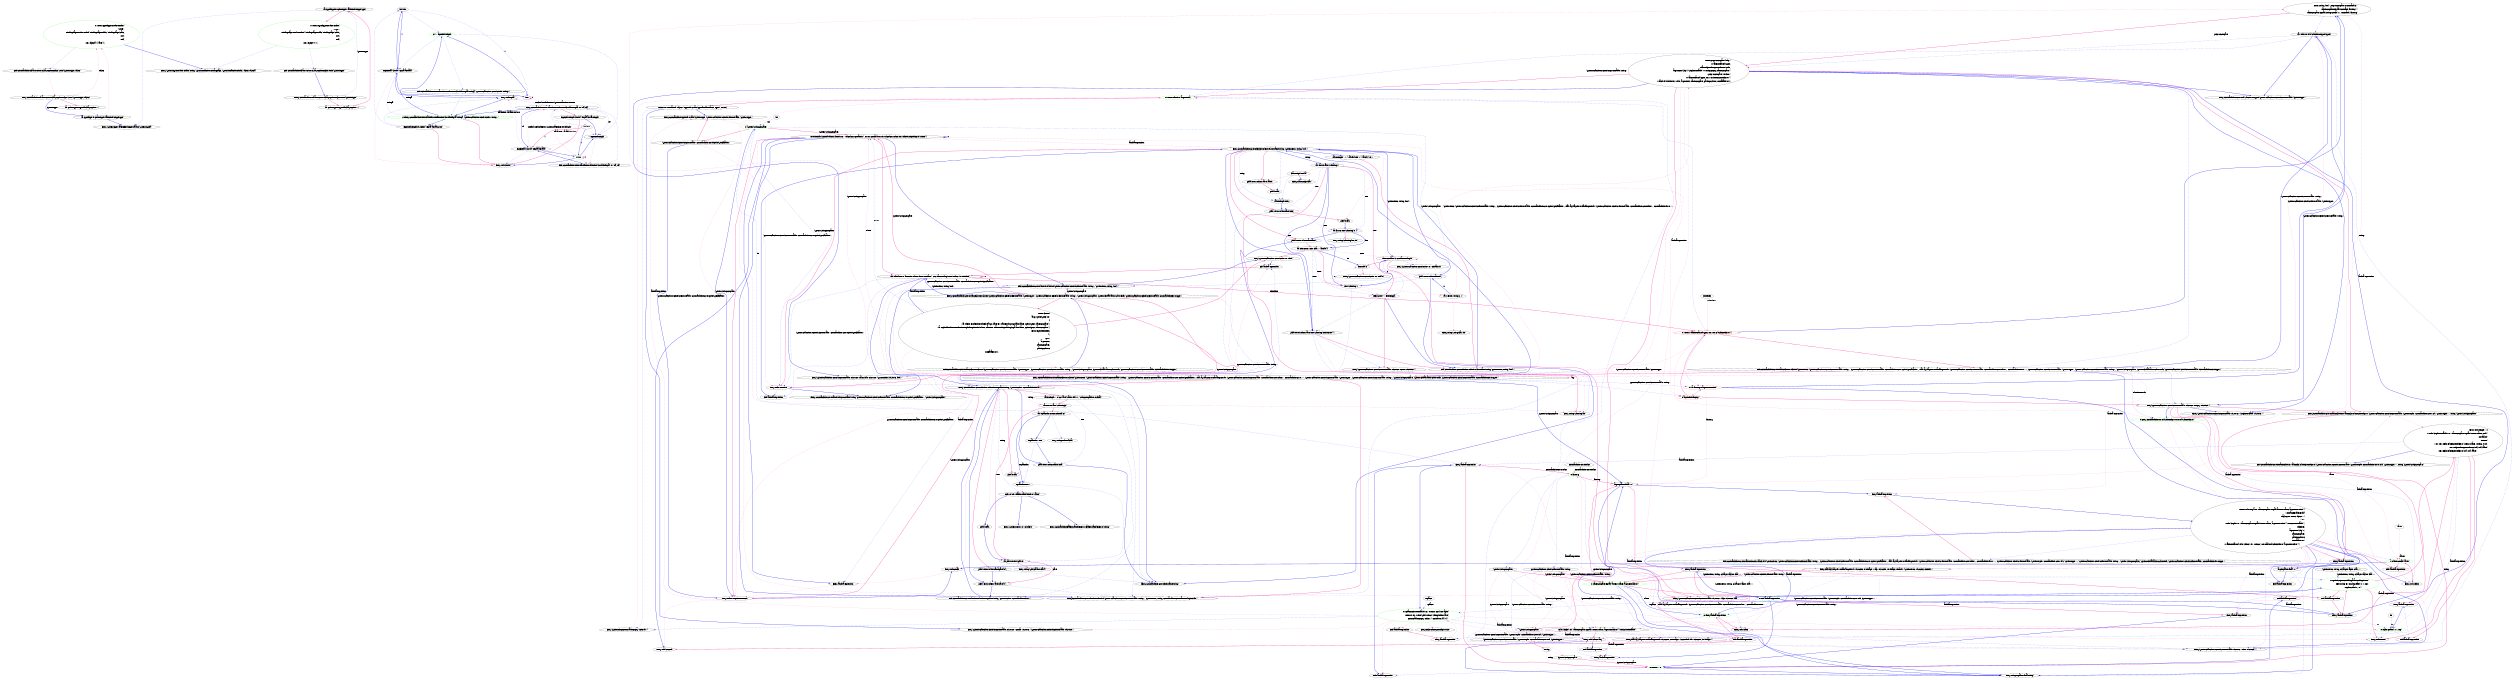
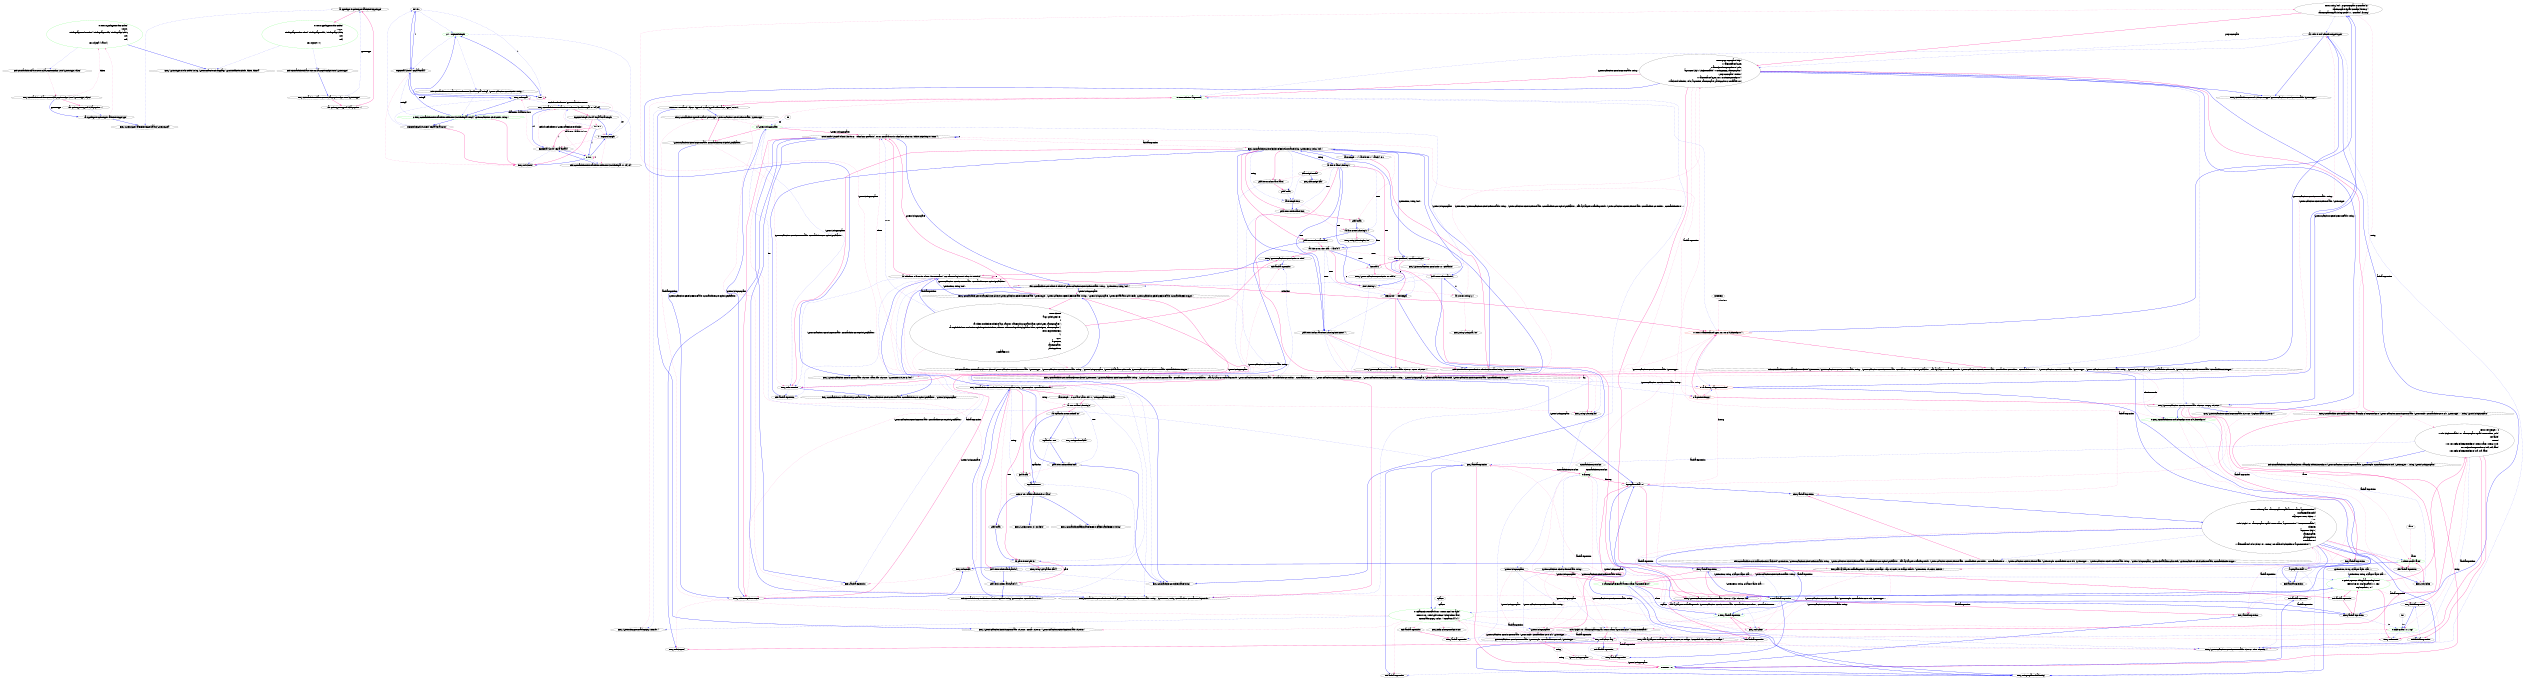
(1348, 259) -> (1360, 259)
